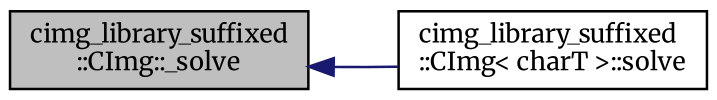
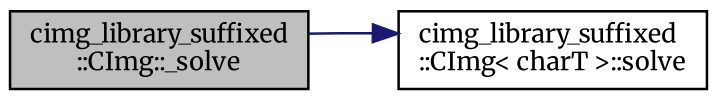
(366, 67) -> (340, 33)
